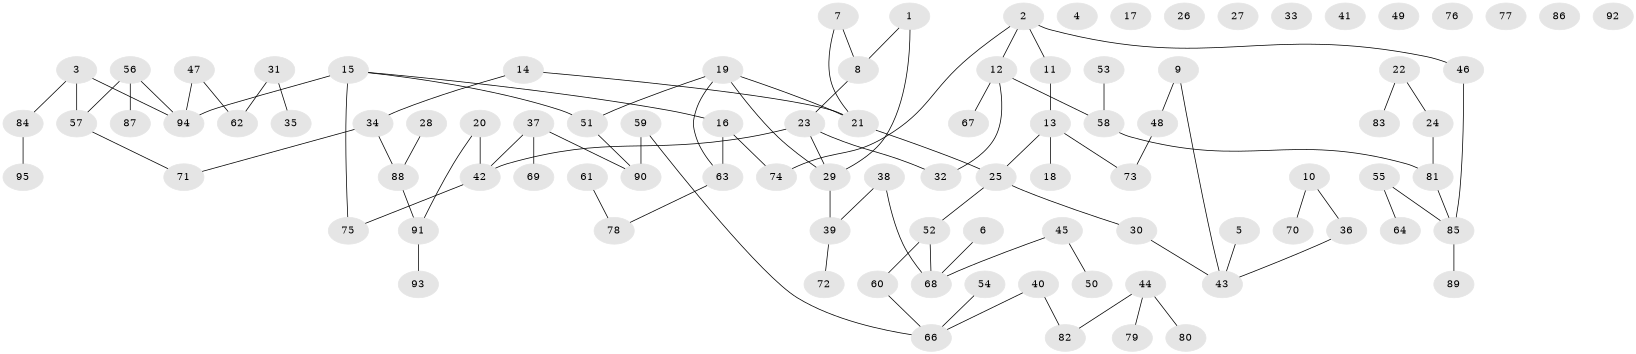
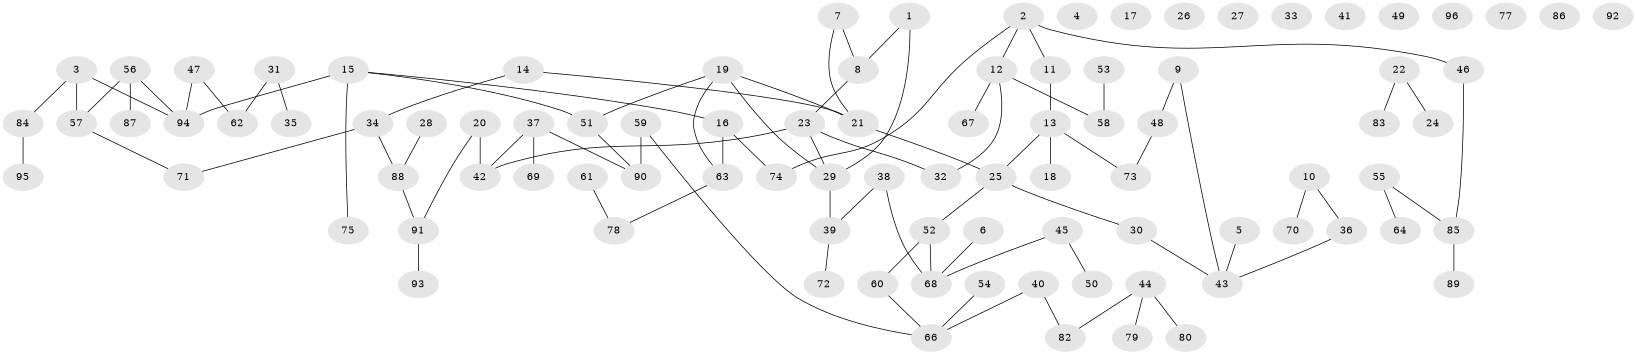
(1452, 16) -> (1452, 16)
(1433, 177) -> none
(414, 204) -> none
